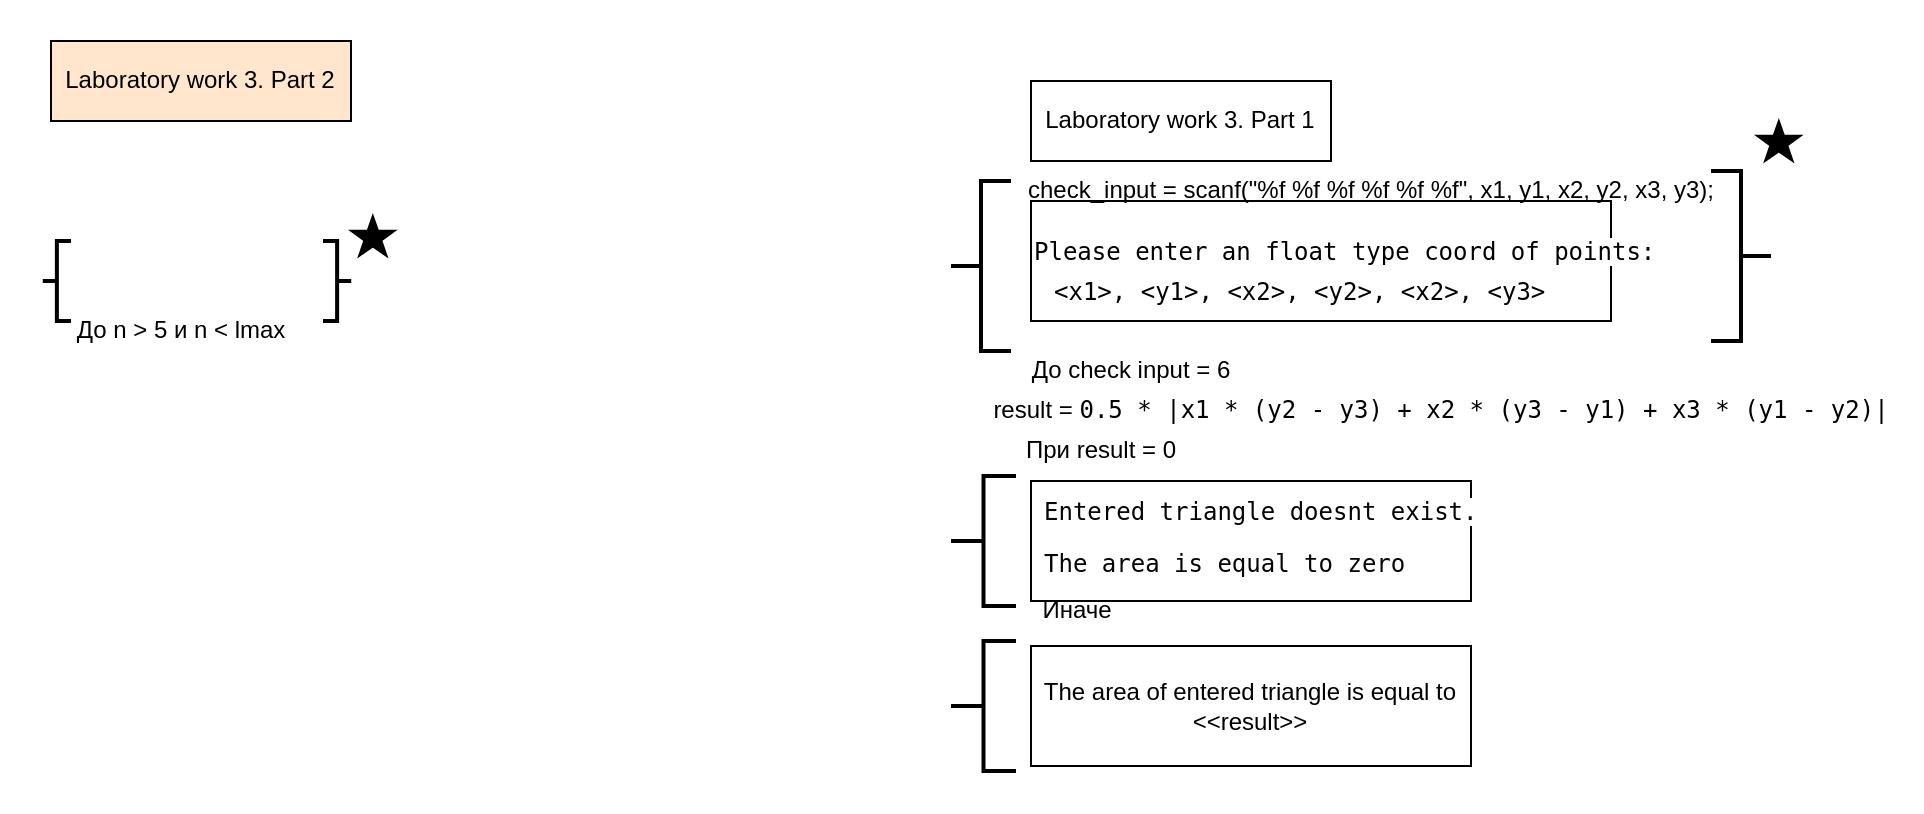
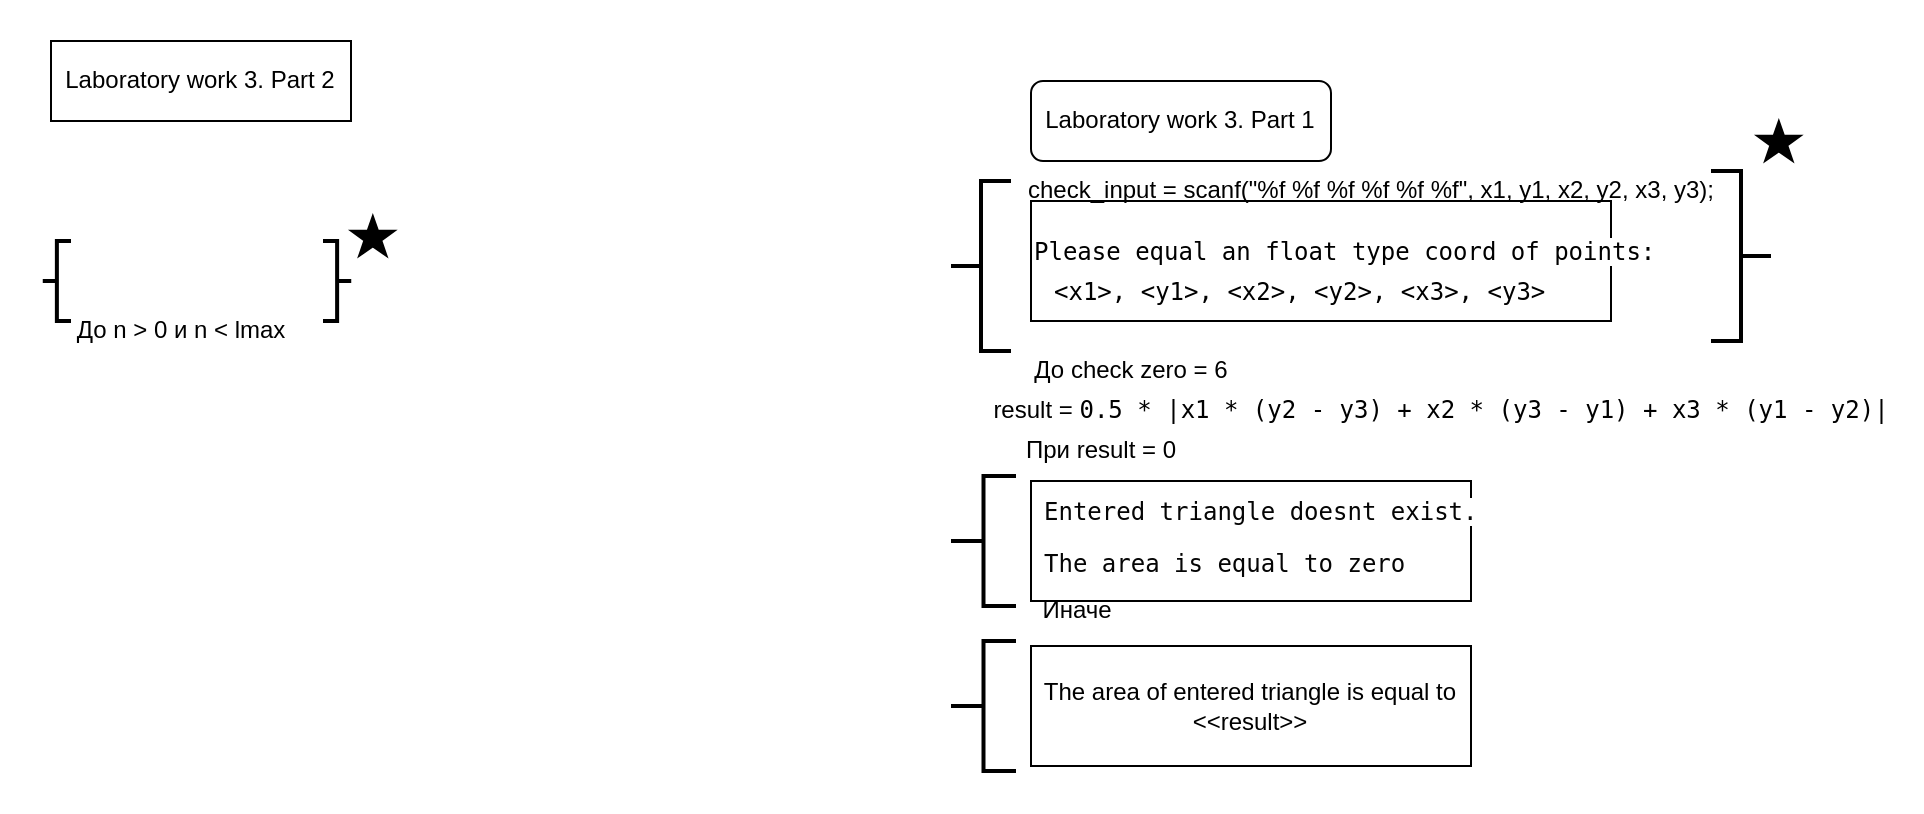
(201, 81) -> (201, 81)
(1181, 121) -> (1181, 121)
(1290, 229) -> (1287, 229)
(1252, 269) -> (1252, 269)
(182, 331) -> (182, 331)
(1132, 371) -> (1132, 371)
